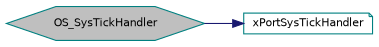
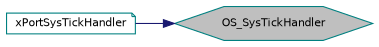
(219, 23) -> (149, 23)
